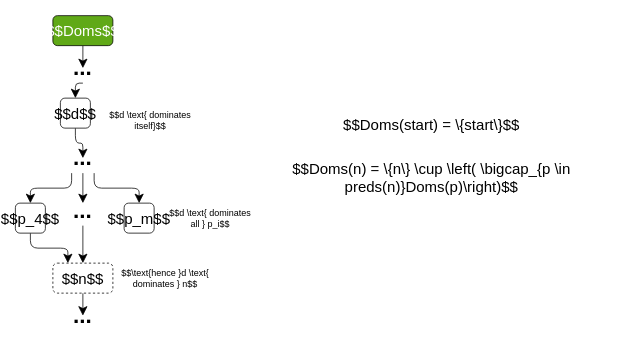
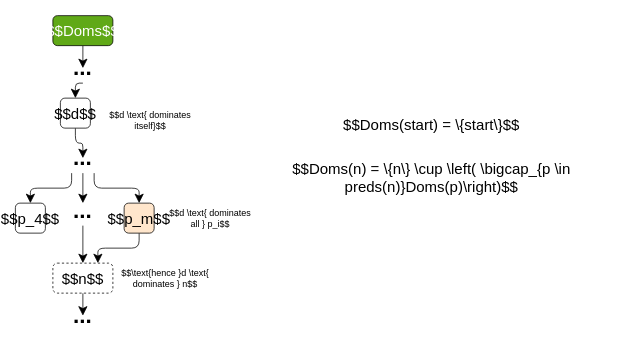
(139, 218) -> (139, 218)
(30, 242) -> none
none -> (99, 249)
